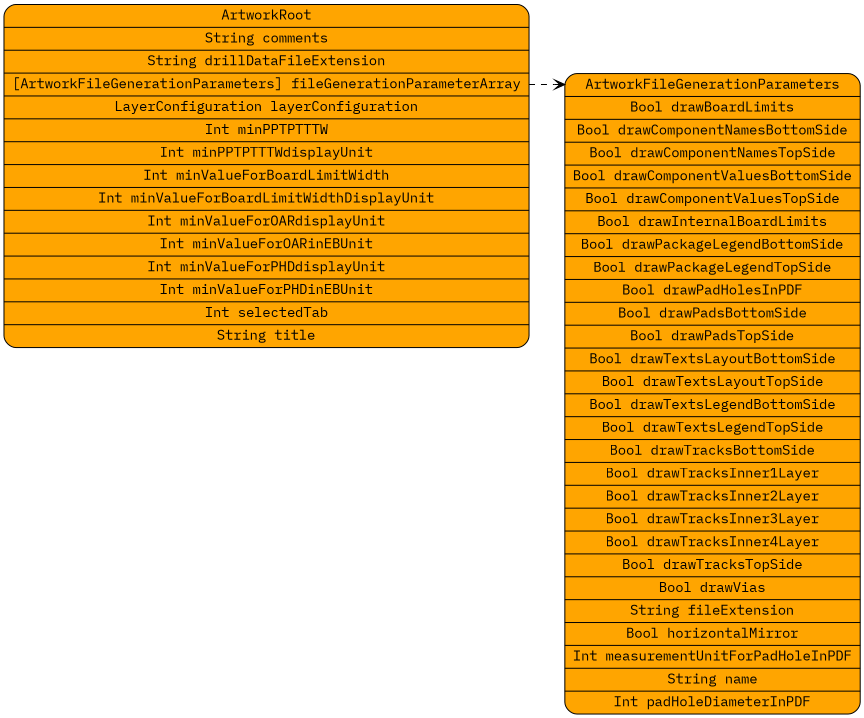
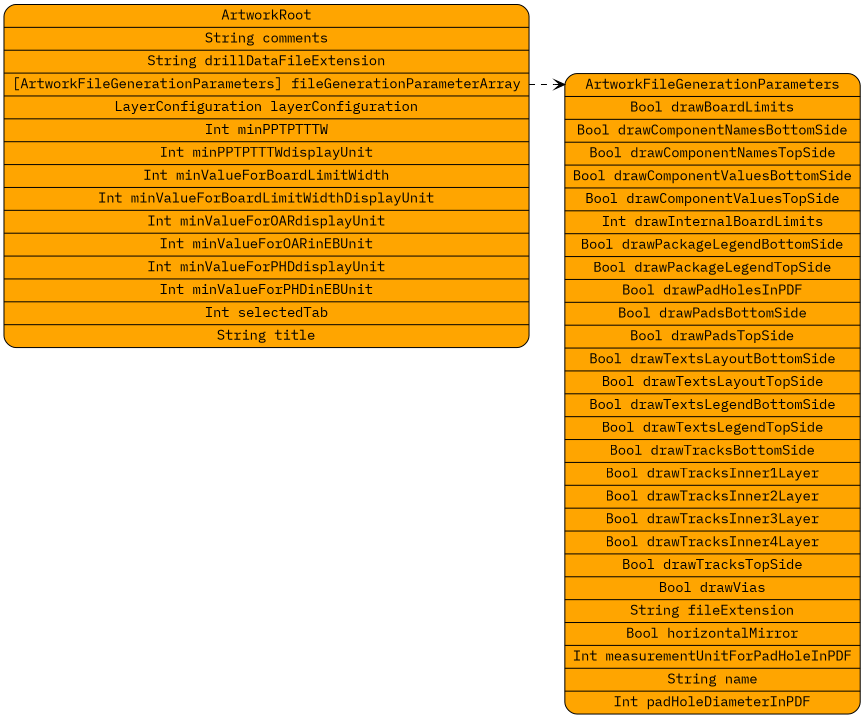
(713, 222) -> (713, 222)
